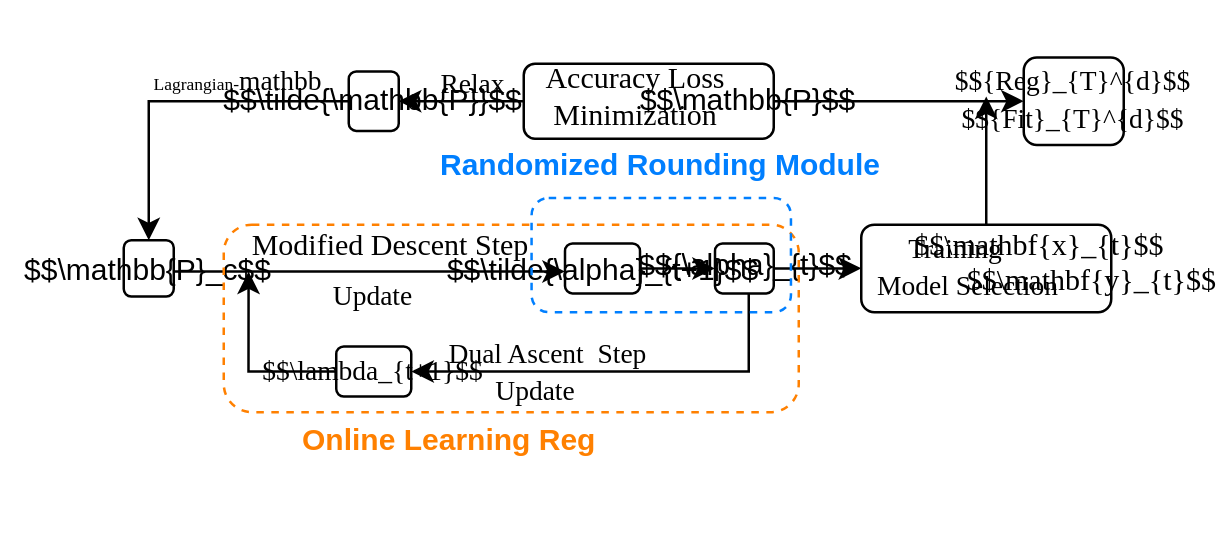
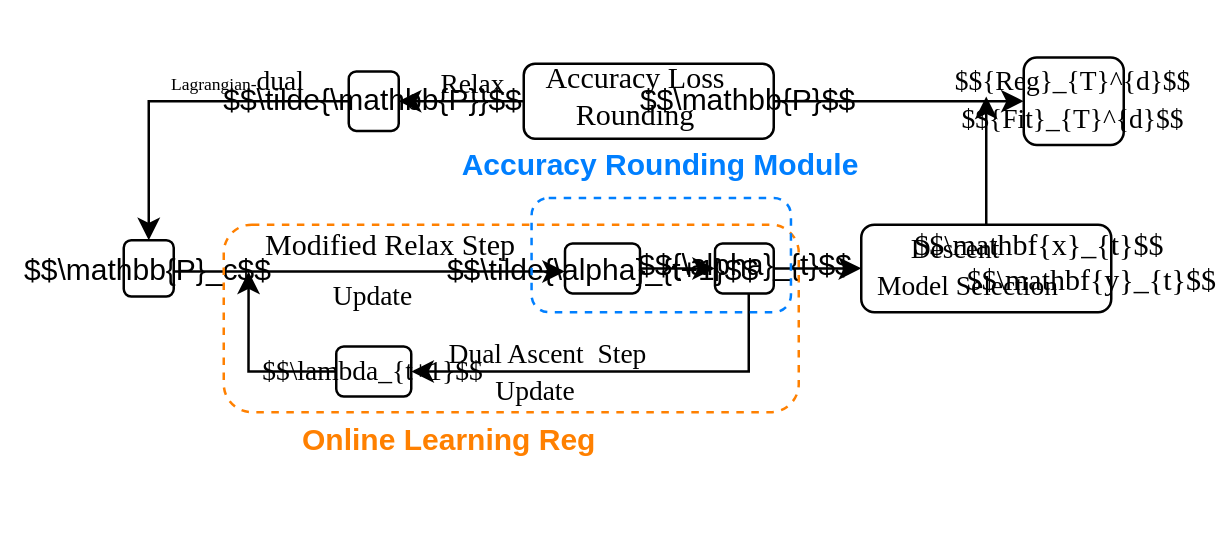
(239, 81) -> (239, 81)
(636, 96) -> (636, 96)
(661, 166) -> (661, 166)
(391, 246) -> (391, 246)
(956, 249) -> (956, 249)
